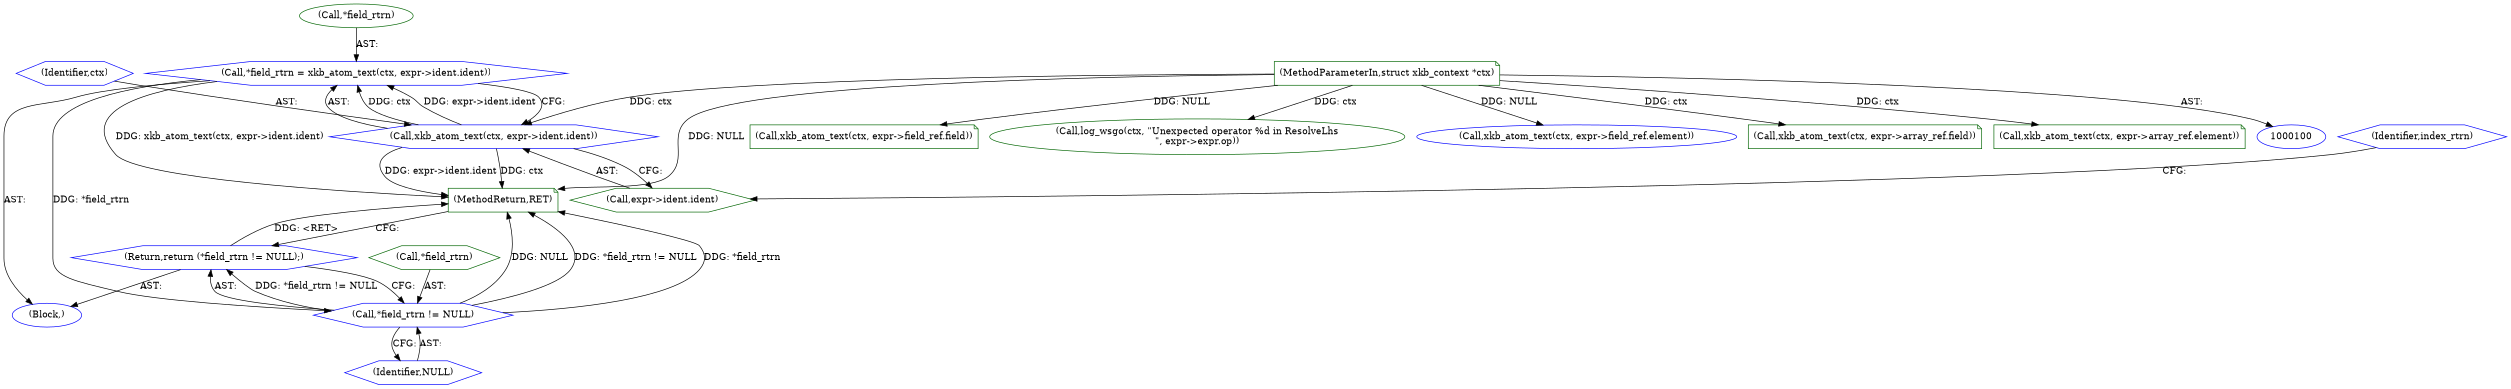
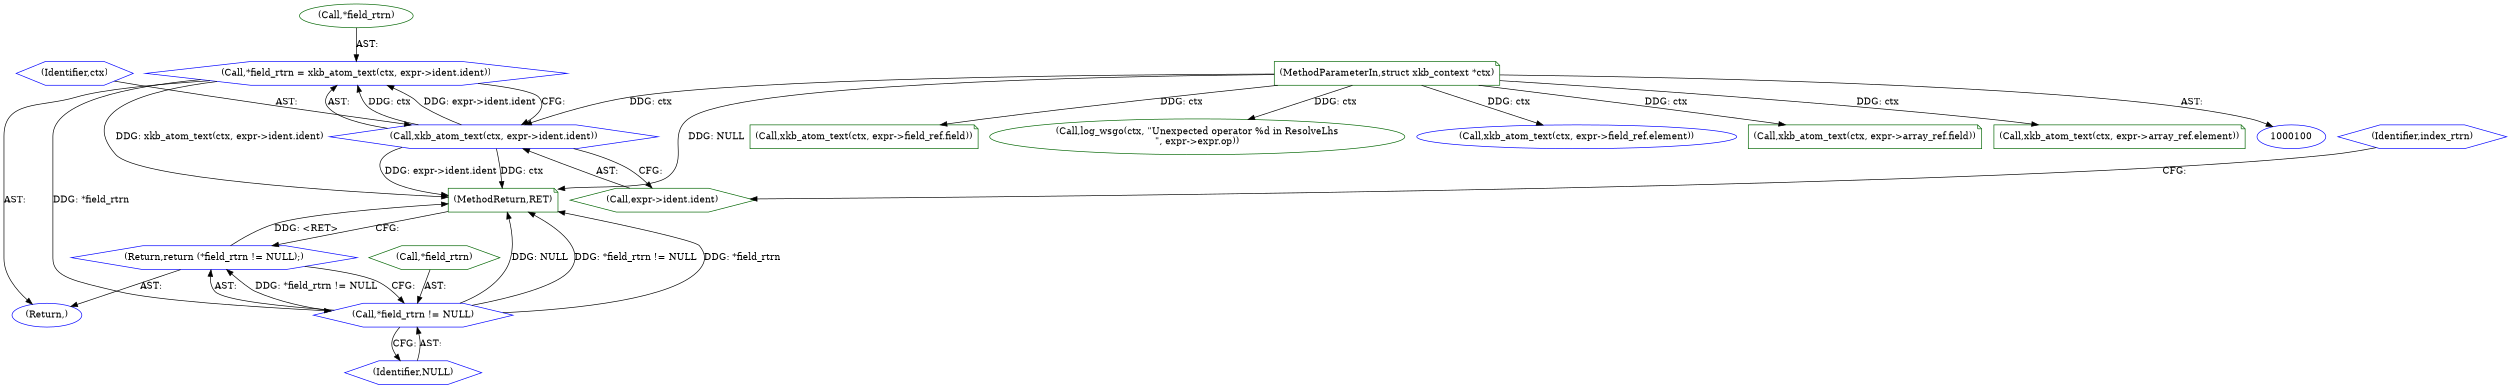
(1182, 102) -> (1182, 102)
(1509, 102) -> (1509, 102)
(47, 315) -> (47, 315)
